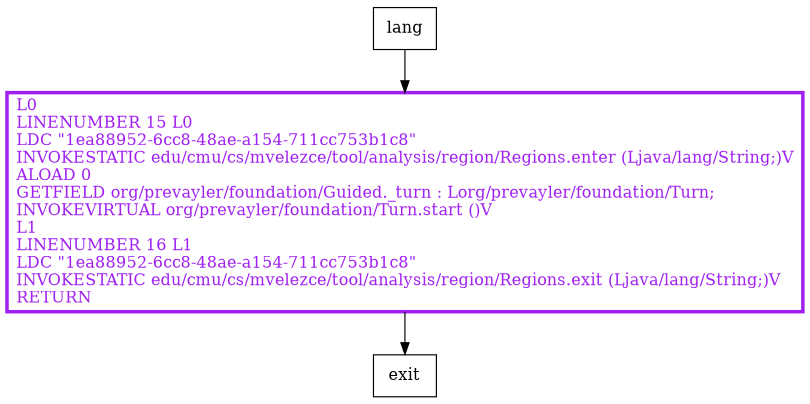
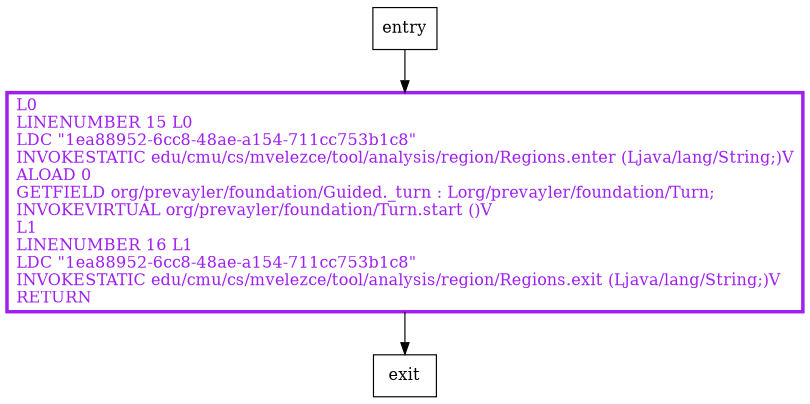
(405, 29) -> (405, 29)
